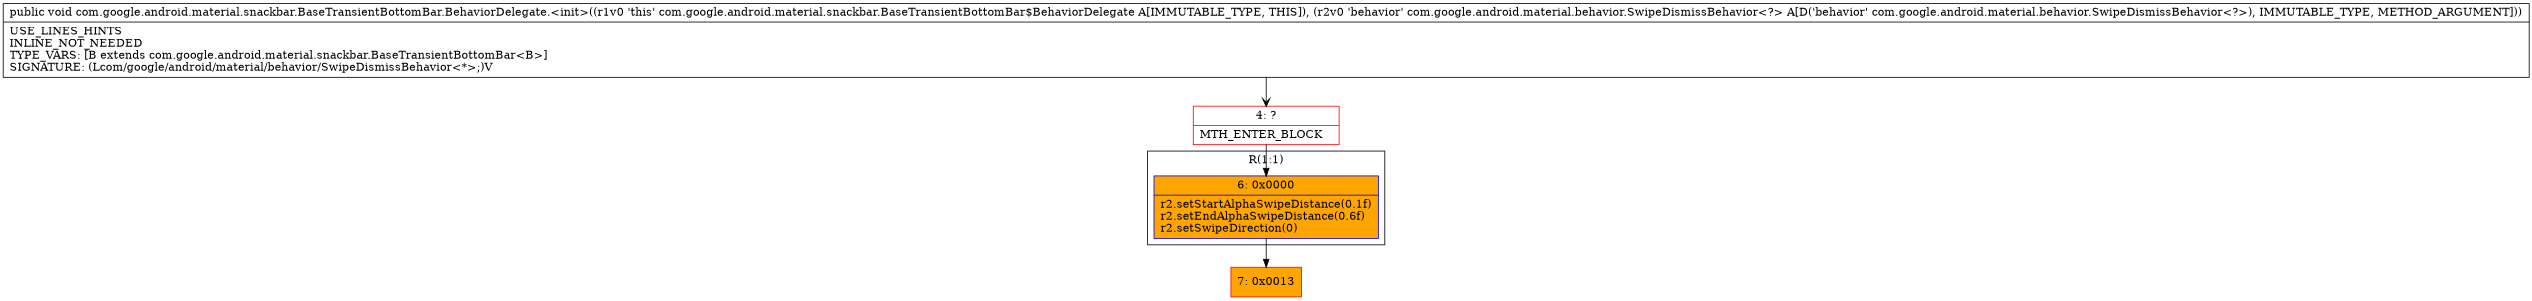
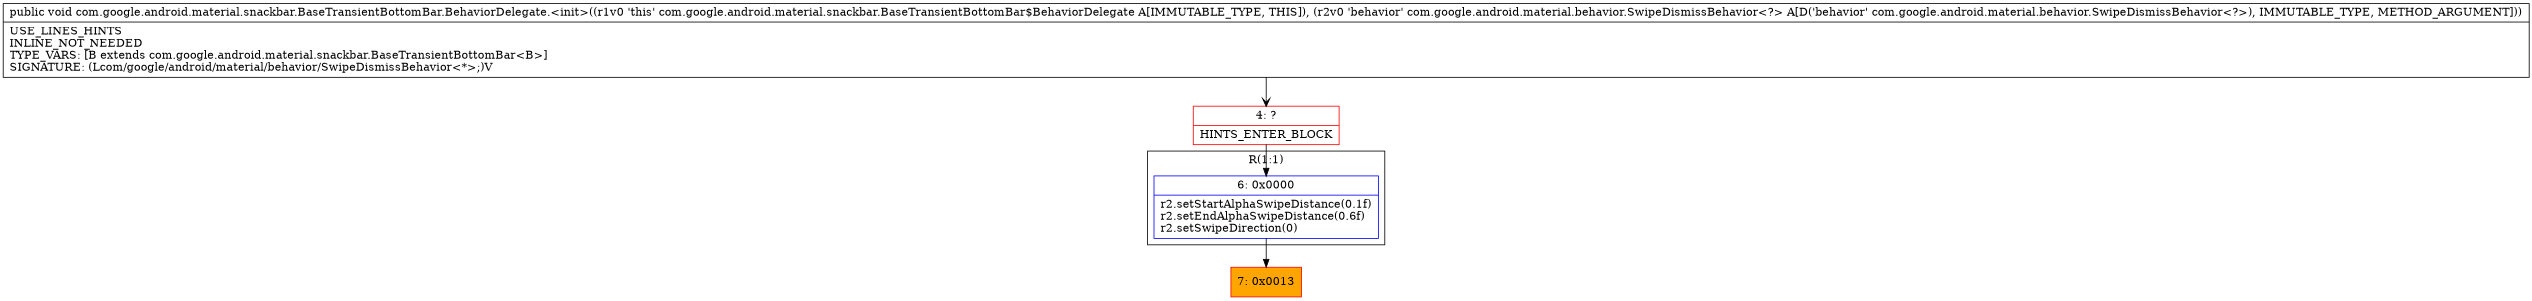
(1261, 135) -> (1266, 135)
(1266, 207) -> (1266, 207)
